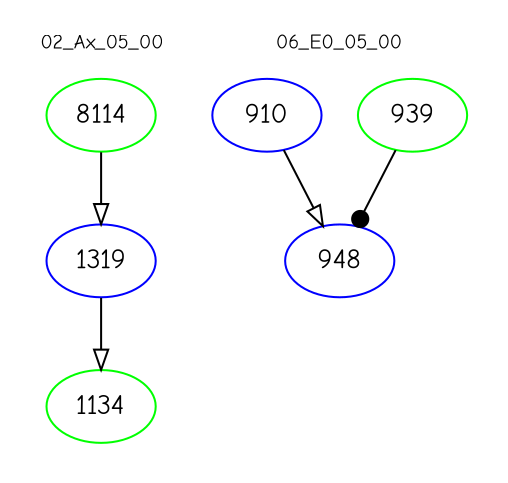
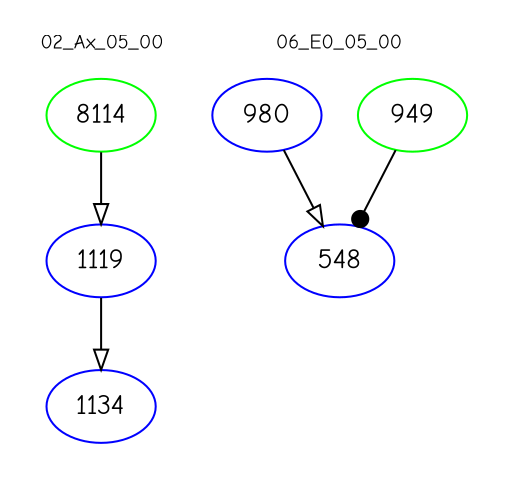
(267, 115) -> (267, 115)
(413, 115) -> (413, 115)
(101, 261) -> (101, 261)
(340, 261) -> (340, 261)
(101, 406) -> (101, 406)
